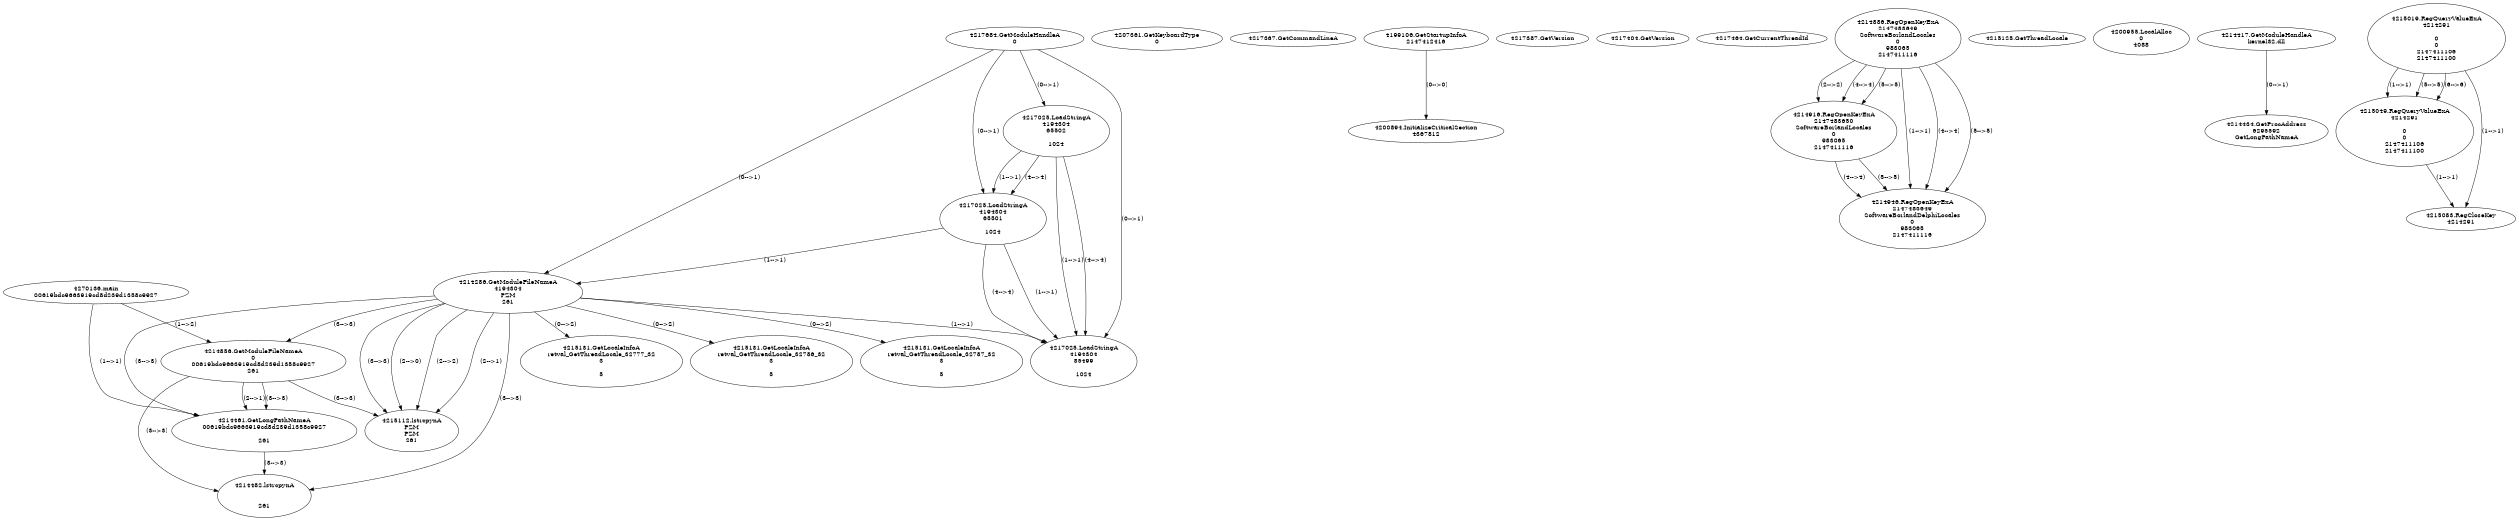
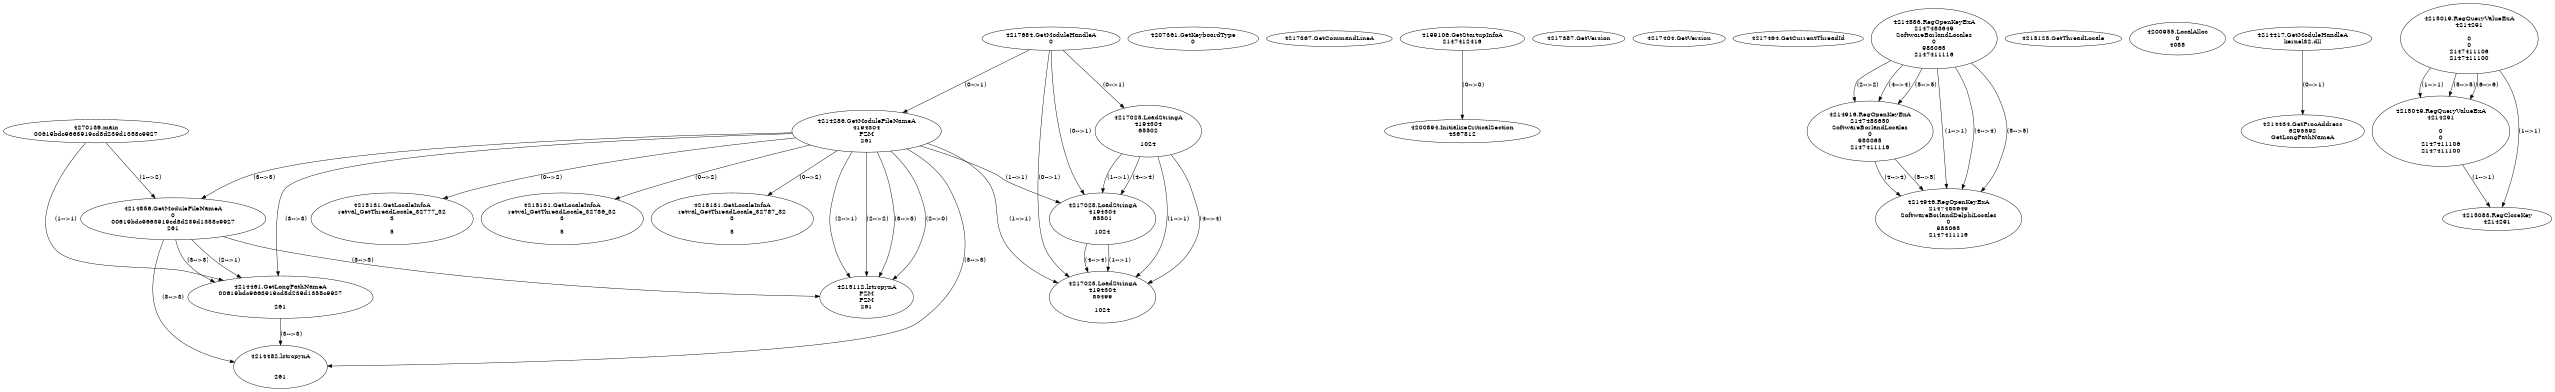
(762, 258) -> (989, 171)
